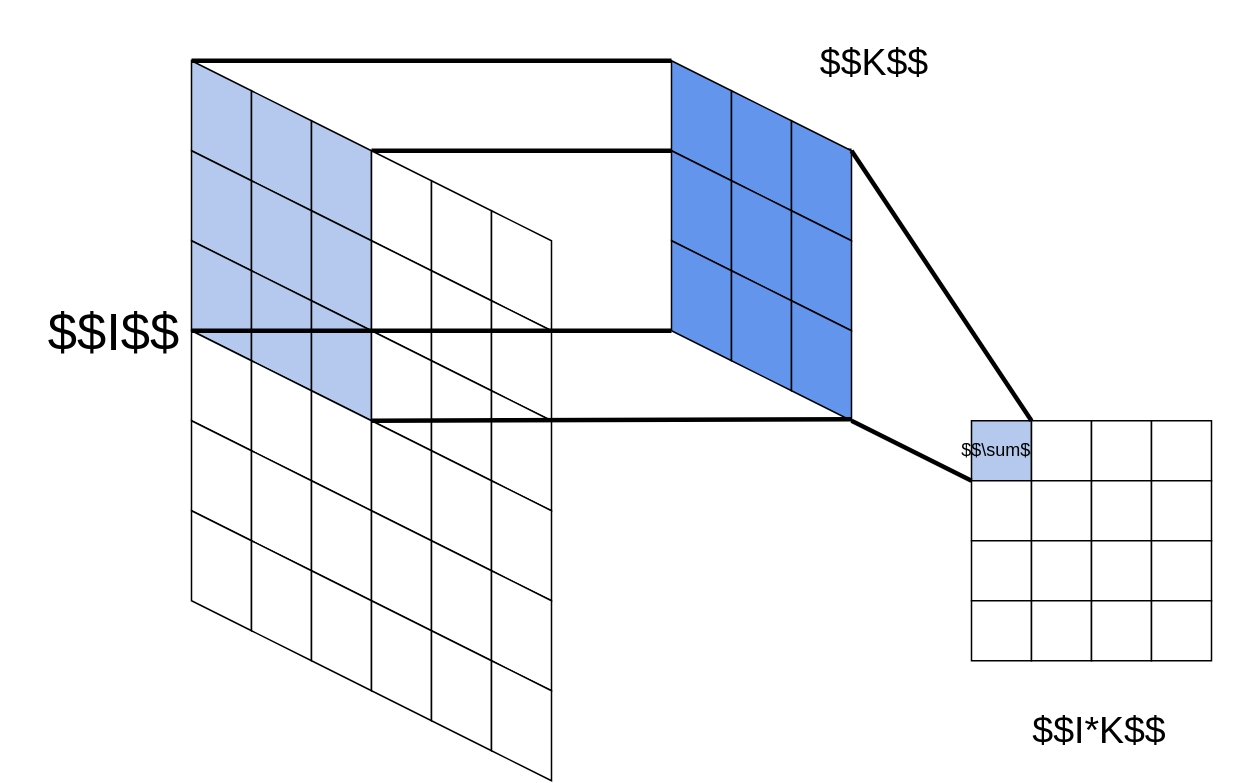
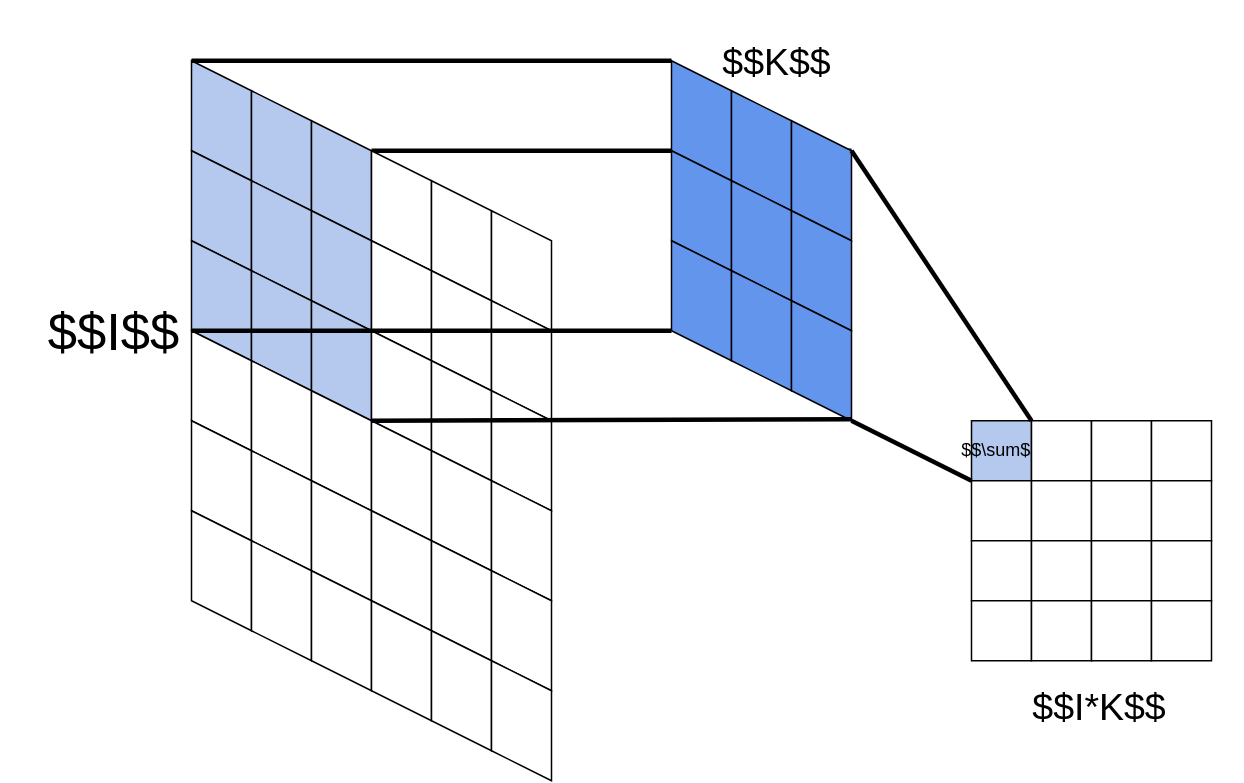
(874, 61) -> (776, 61)
(1099, 728) -> (1099, 706)
